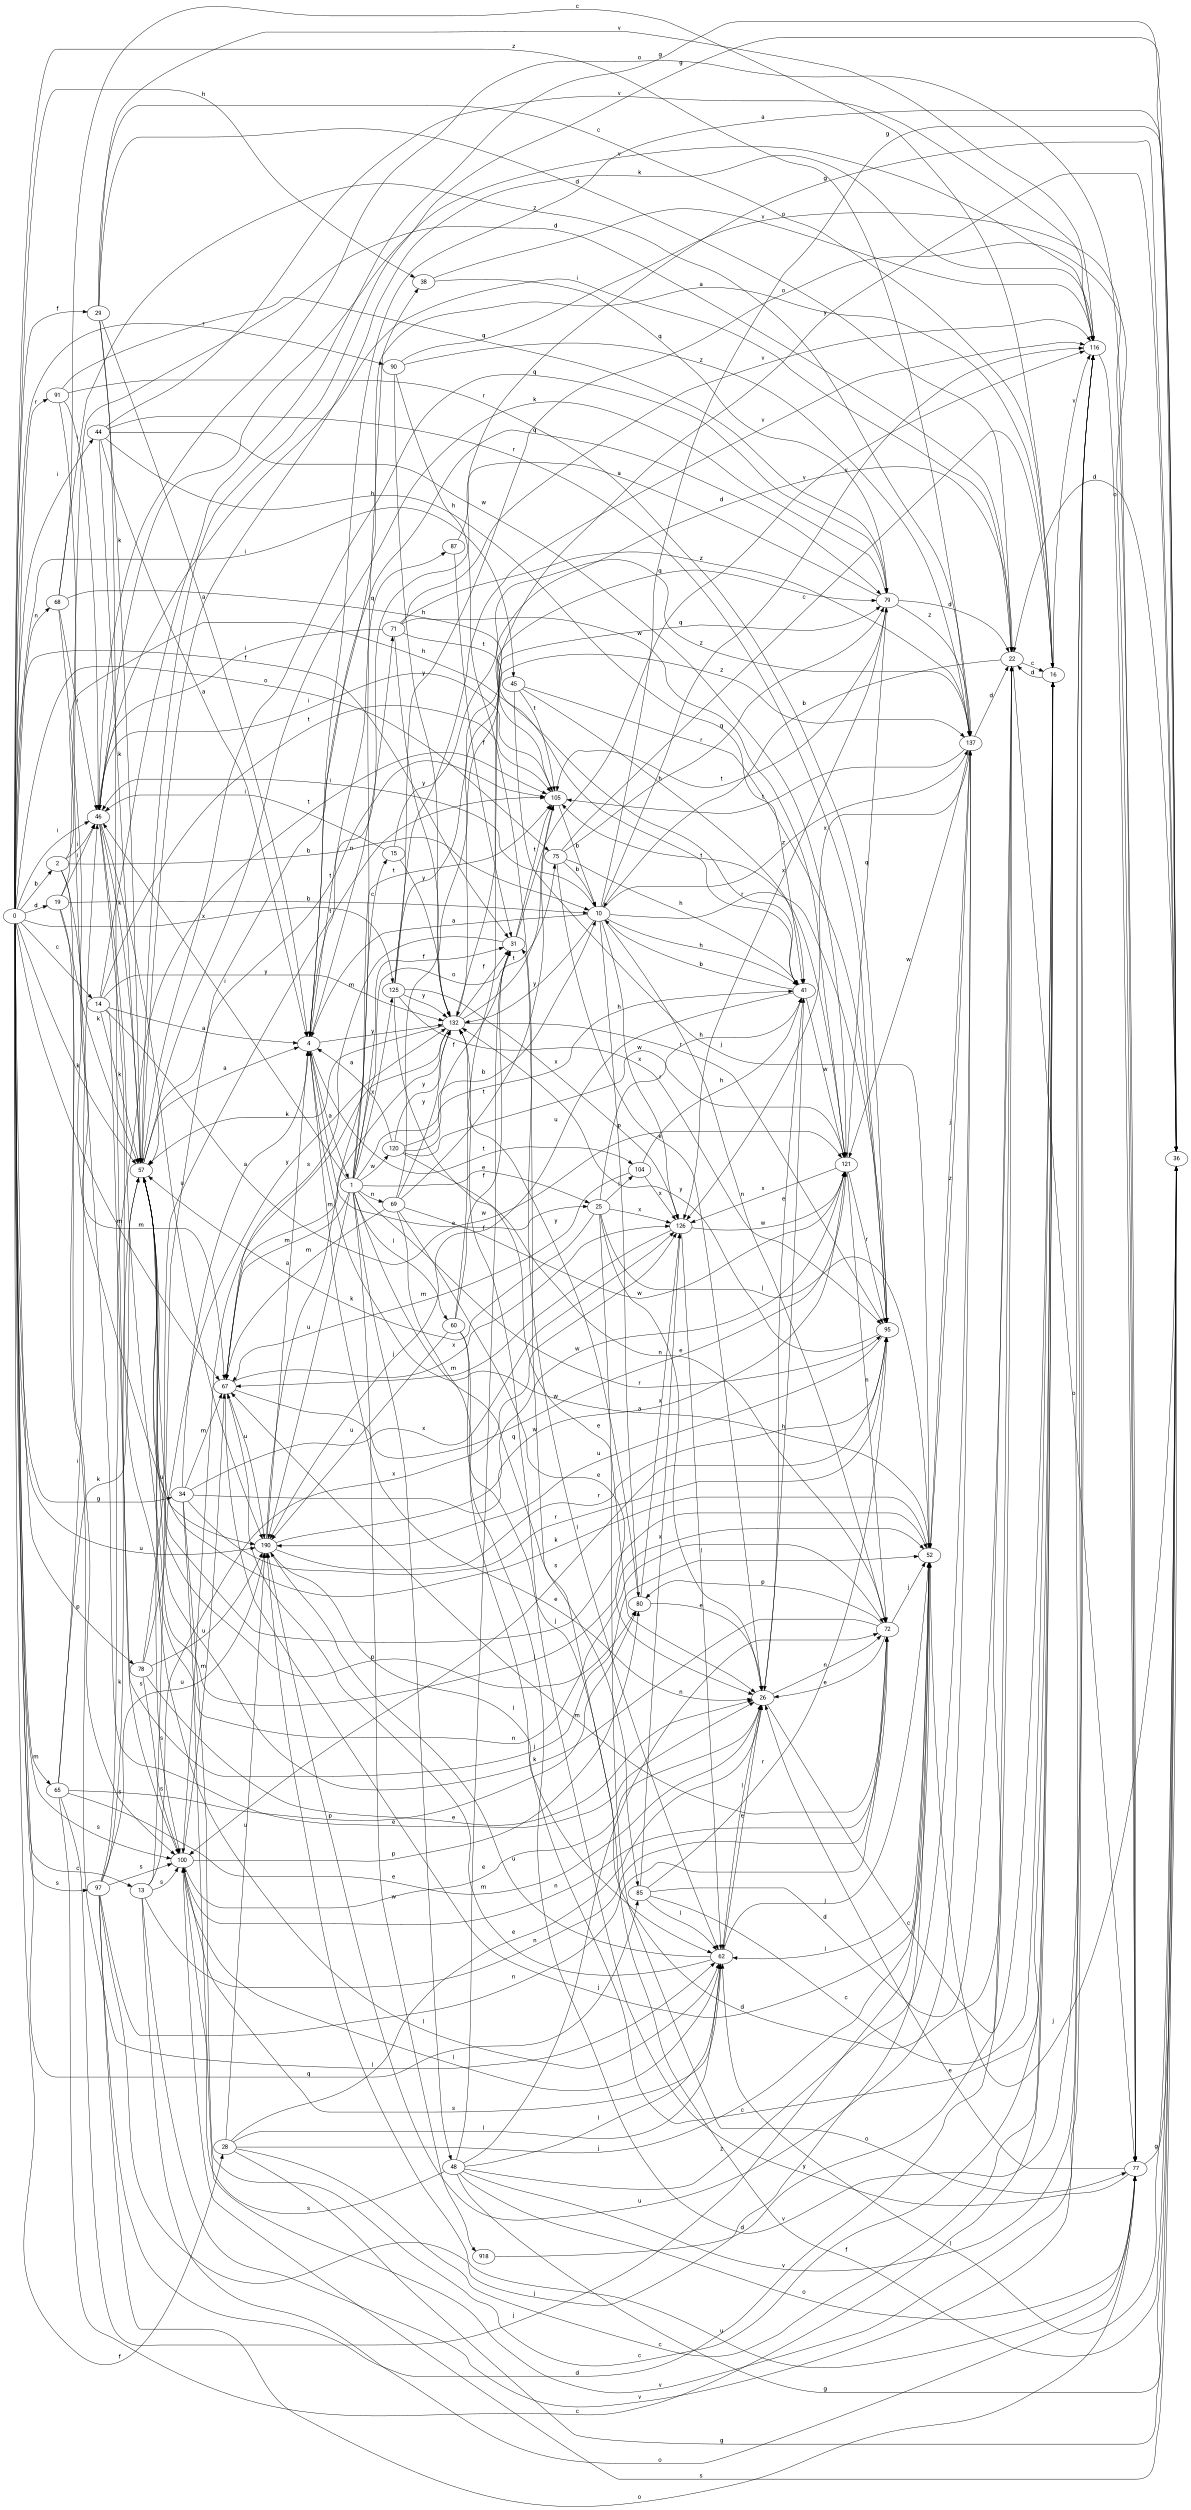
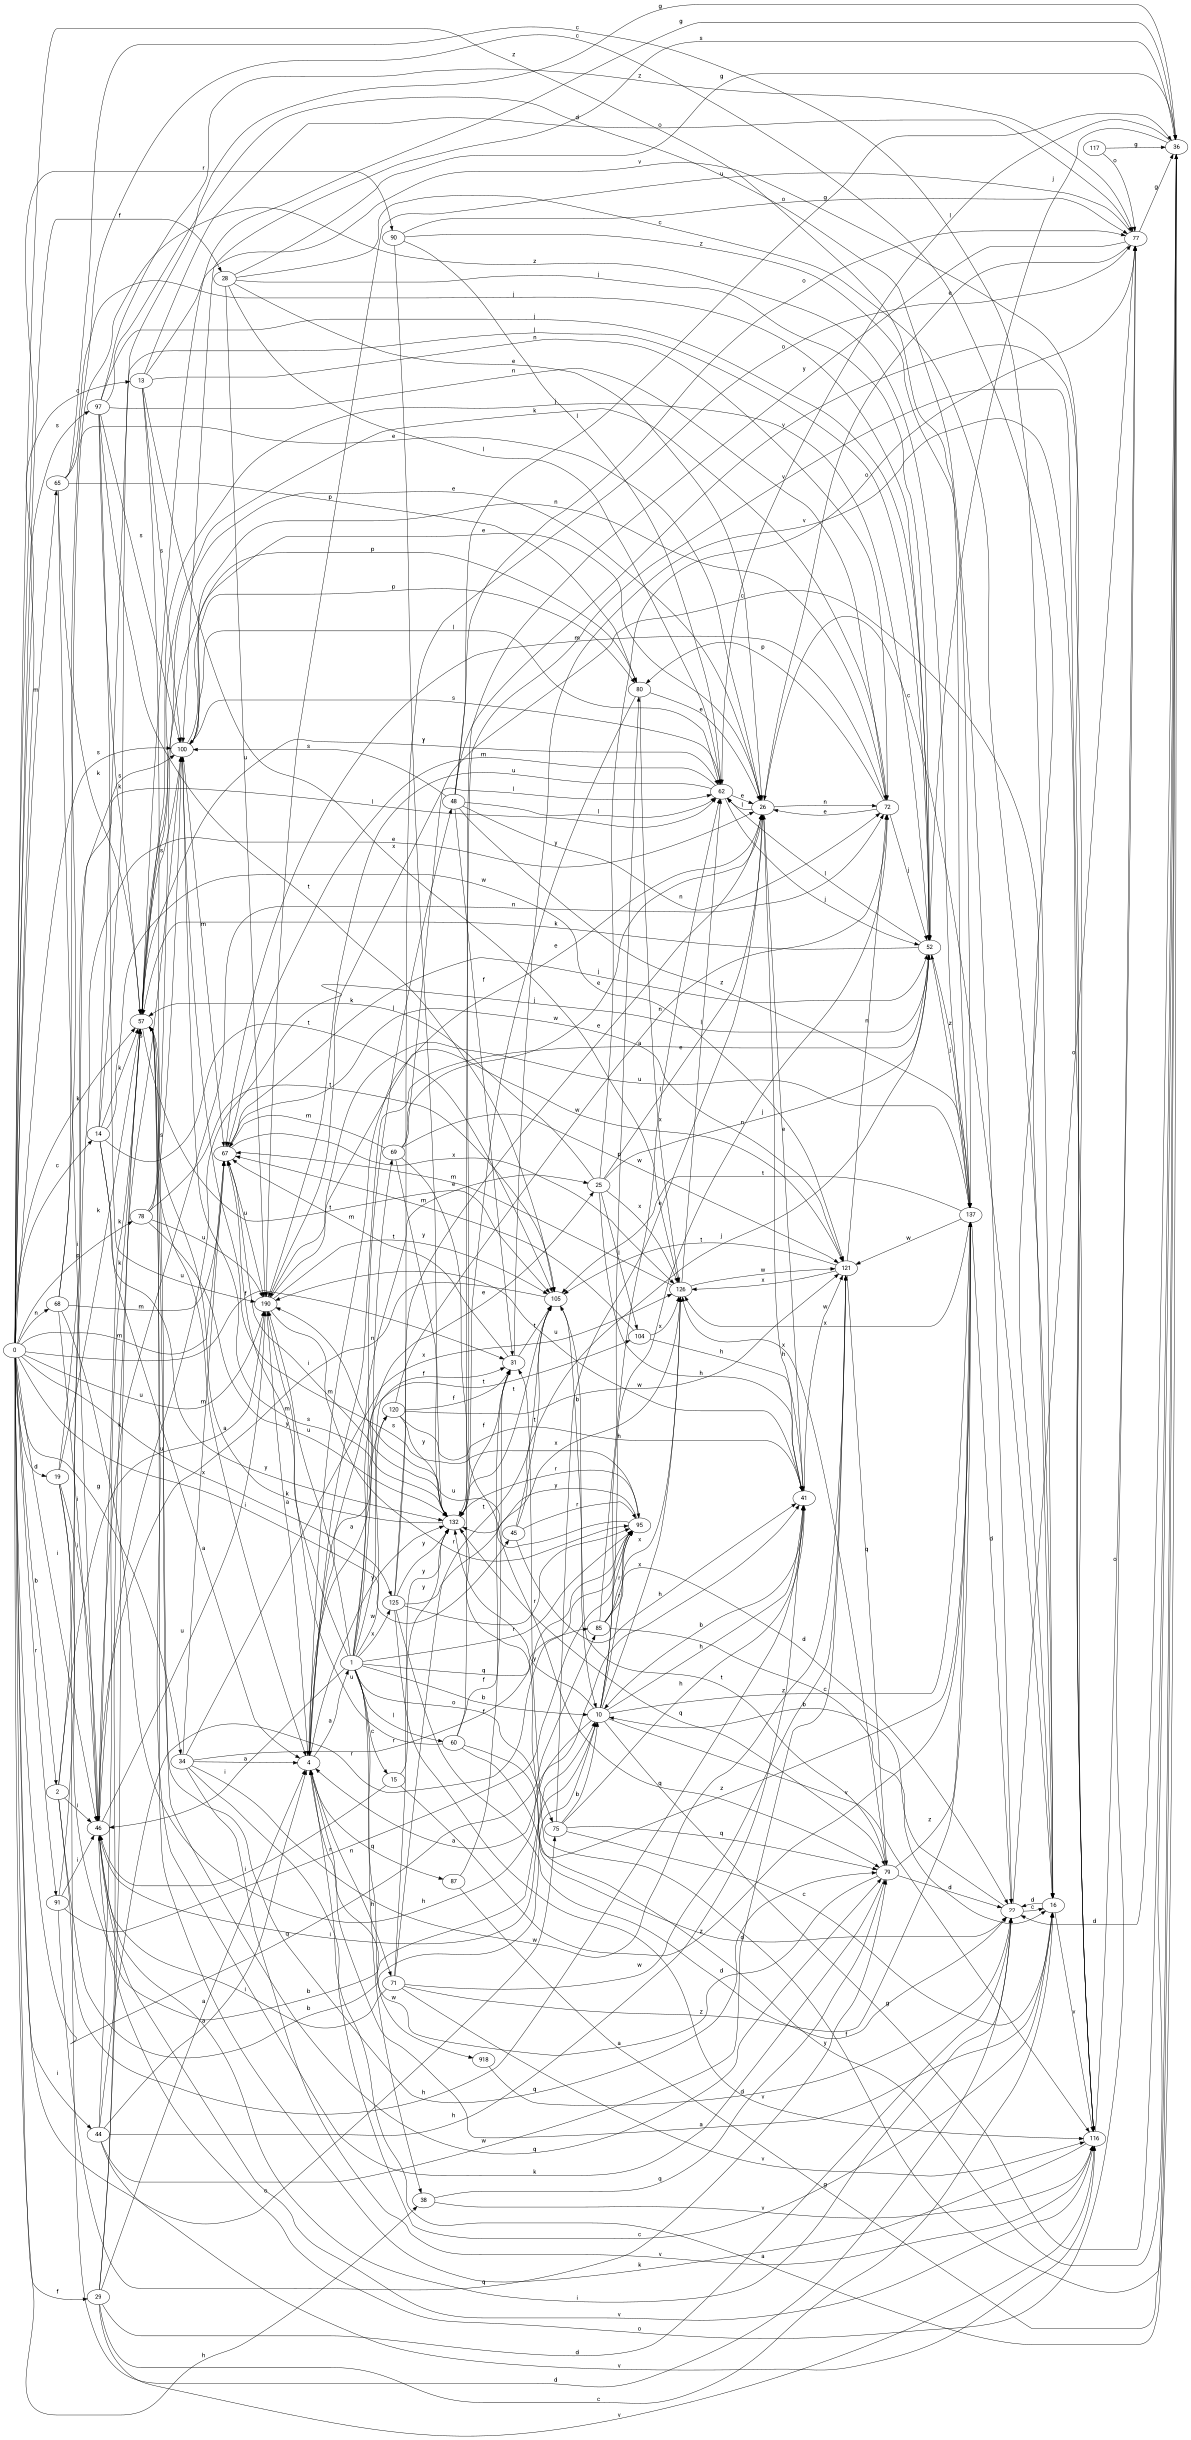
none -> (1095, 148)
(526, 1036) -> none
(866, 1245) -> none
(640, 2497) -> (640, 76)
